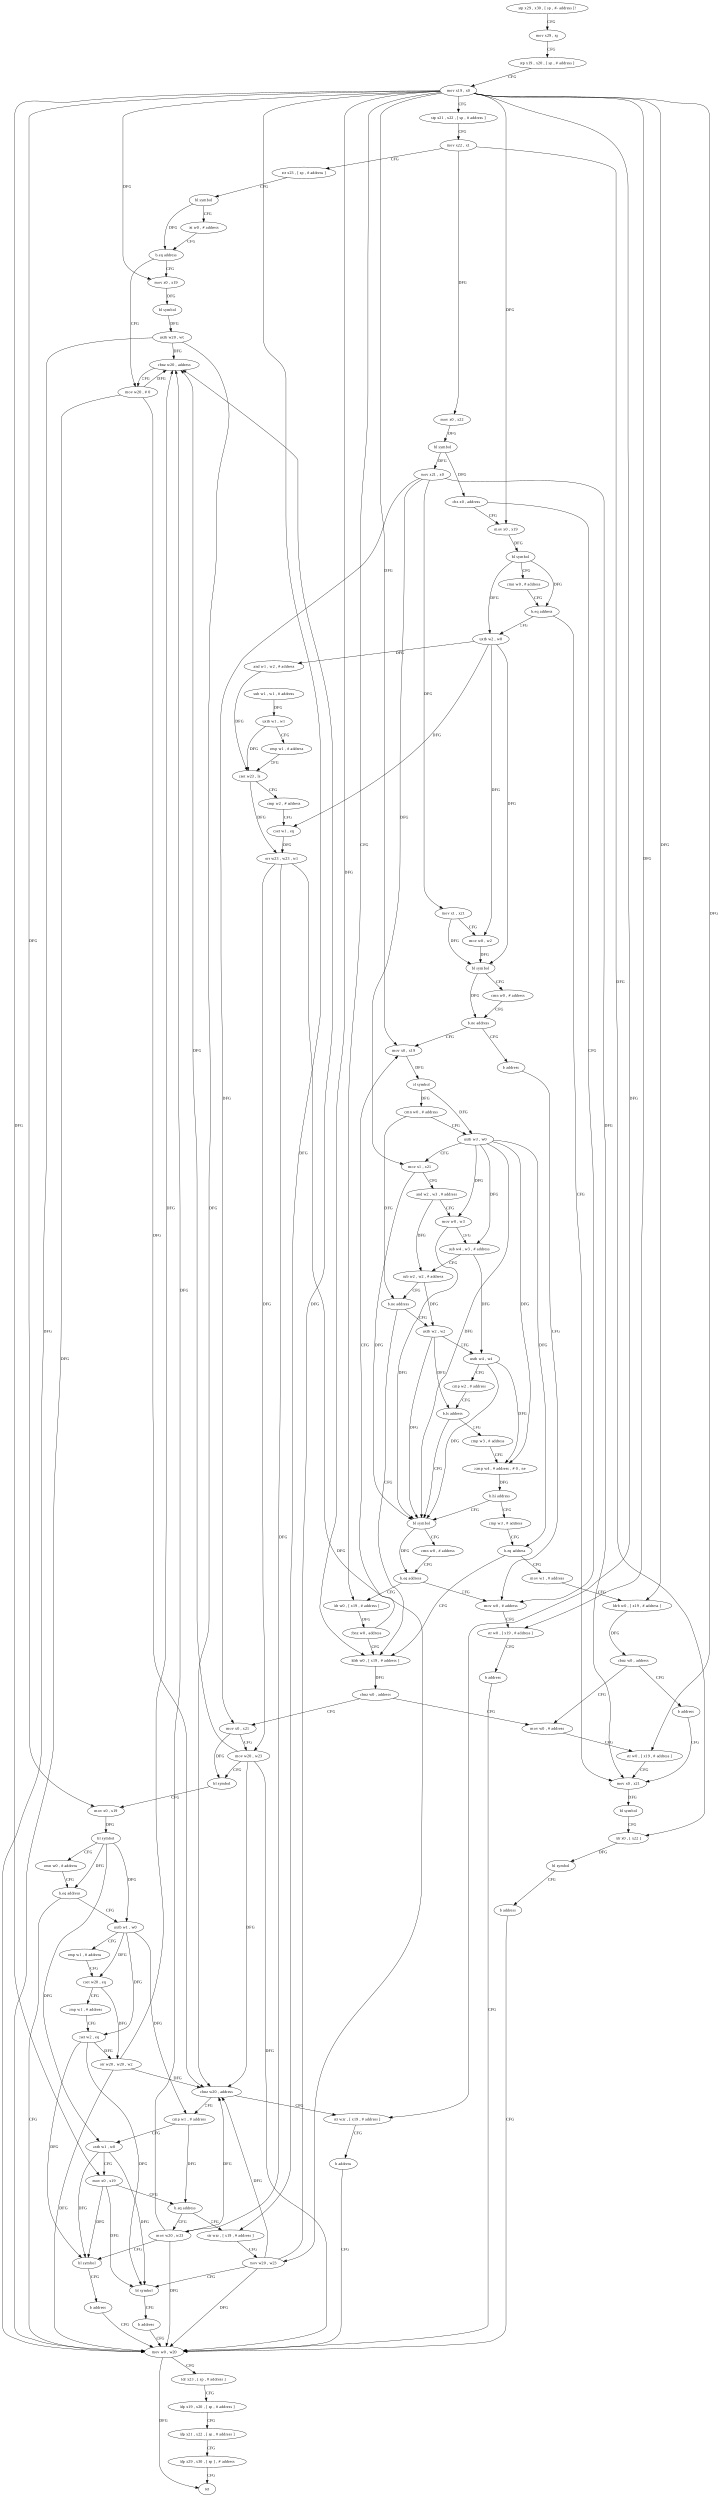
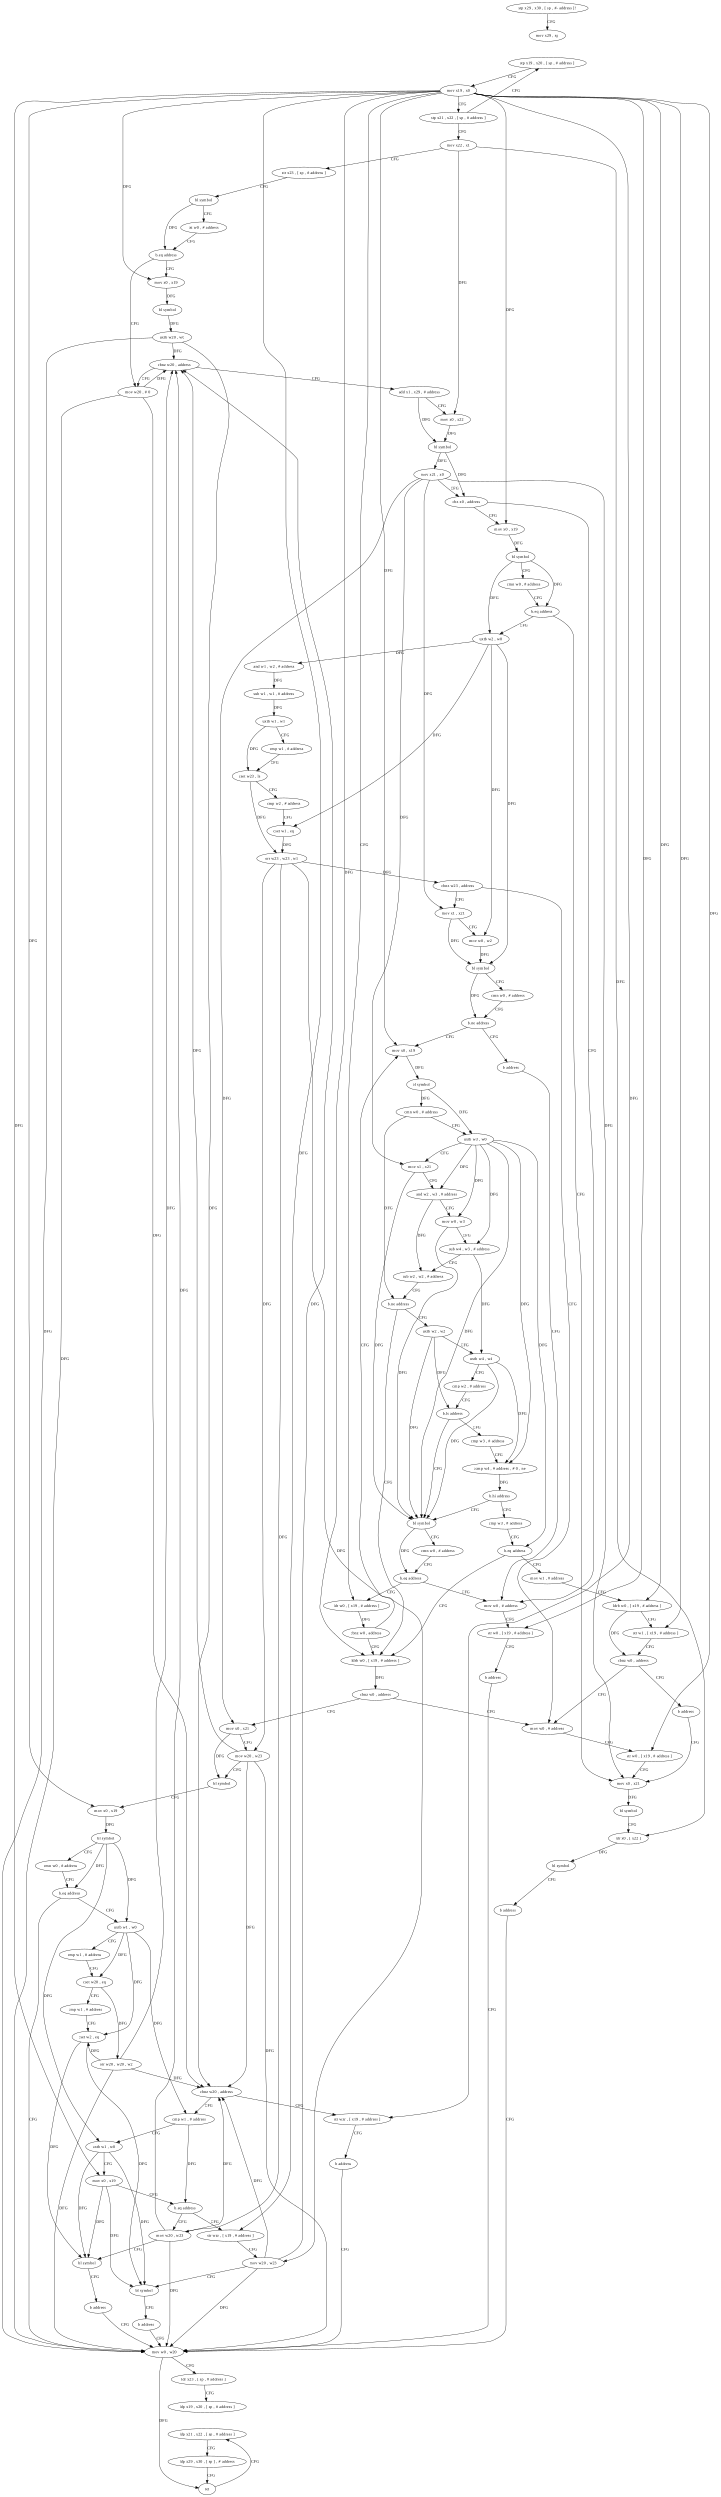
(547, 48) -> (501, 91)
none -> (419, 392)
none -> (447, 488)
(235, 715) -> (274, 679)
none -> (458, 886)
none -> (457, 1165)
(428, 1302) -> none
none -> (656, 1633)
(101, 2050) -> (92, 2055)
(207, 2419) -> (249, 2468)
